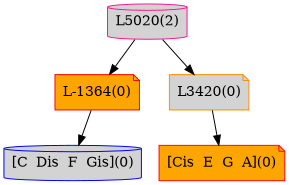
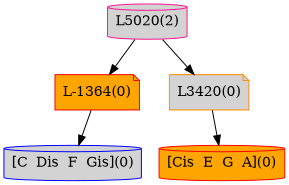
(222, 163) -> (222, 163)
